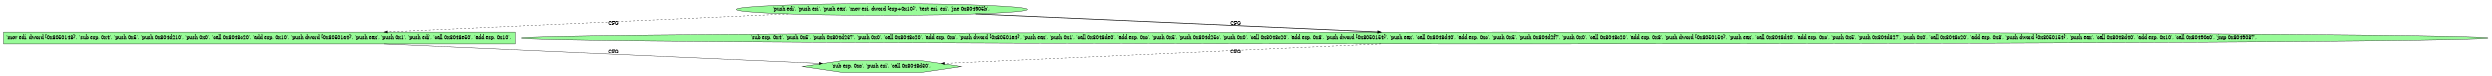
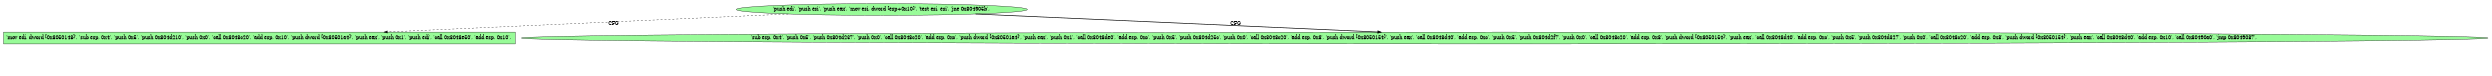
(882, 67) -> none
